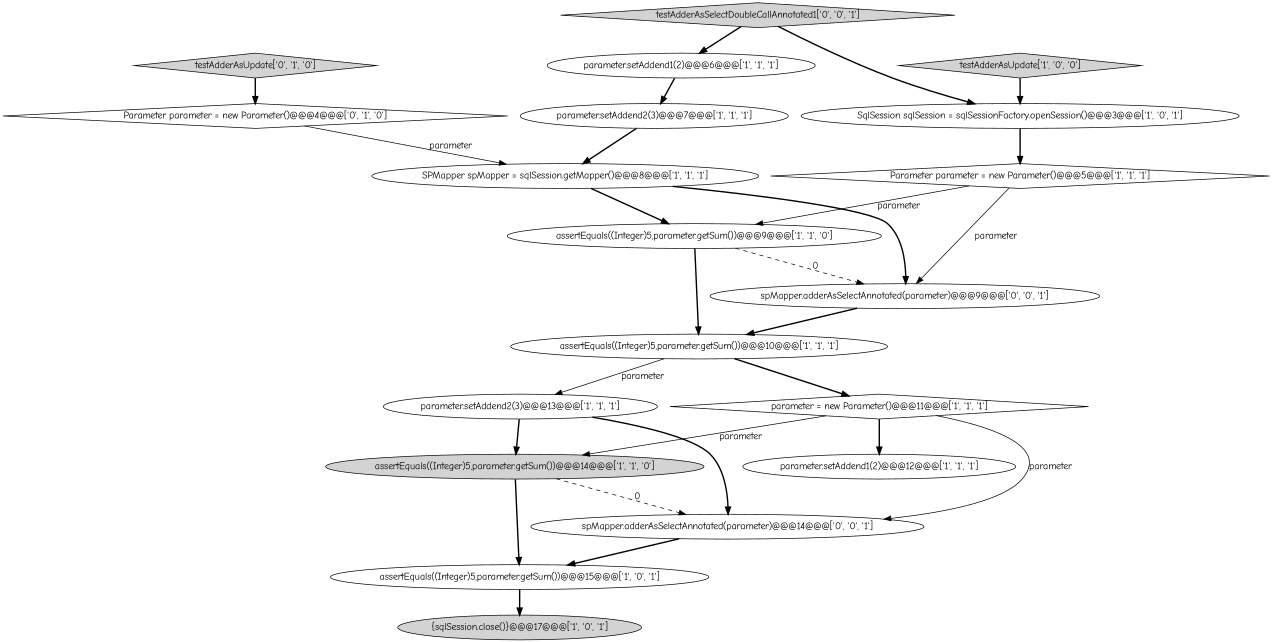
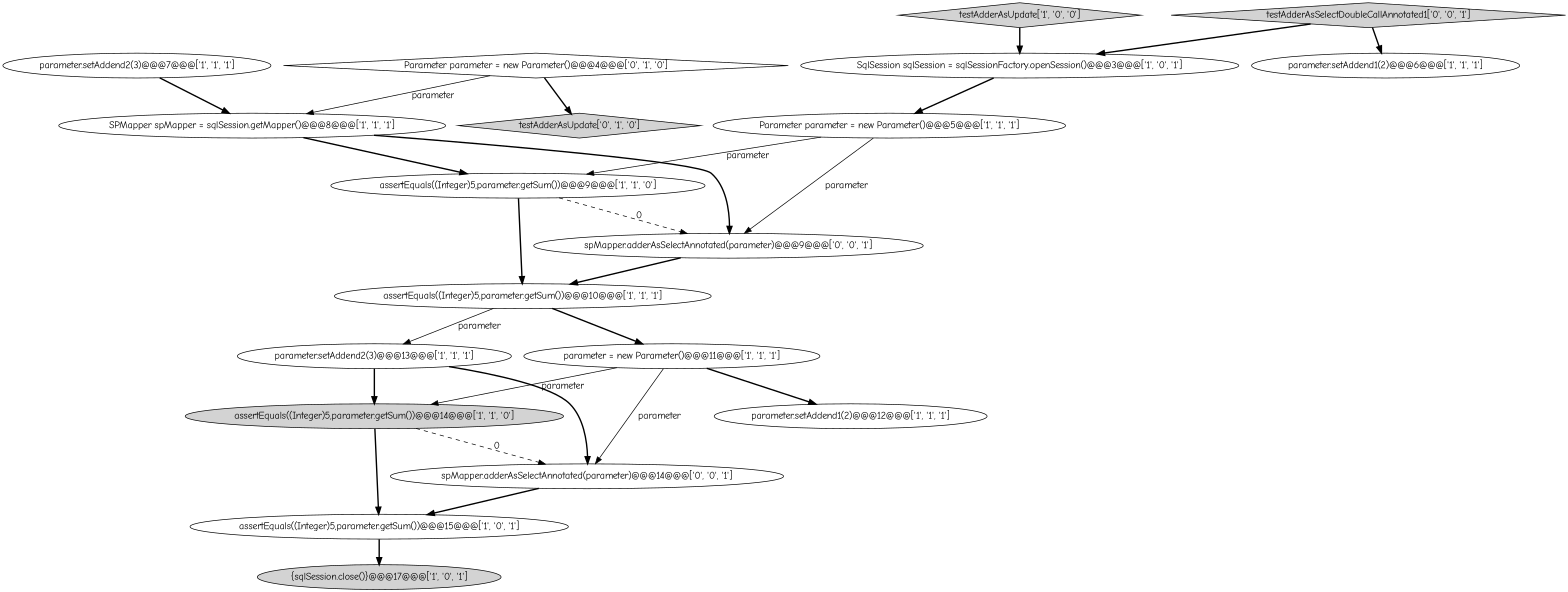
(255, 87) -> (556, 93)
(669, 88) -> none
(1020, 176) -> (889, 126)
(879, 407) -> (672, 356)
